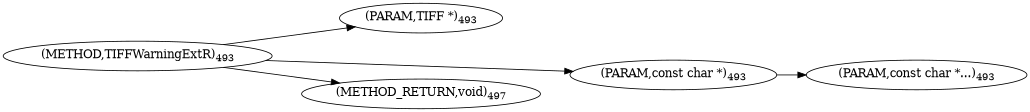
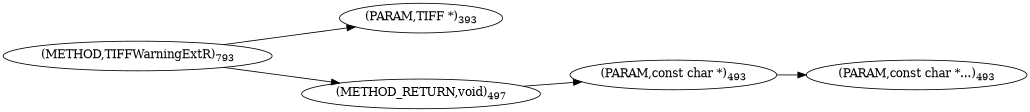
(468, 17) -> (468, 17)
(225, 55) -> (225, 55)
(415, 66) -> (548, 84)
